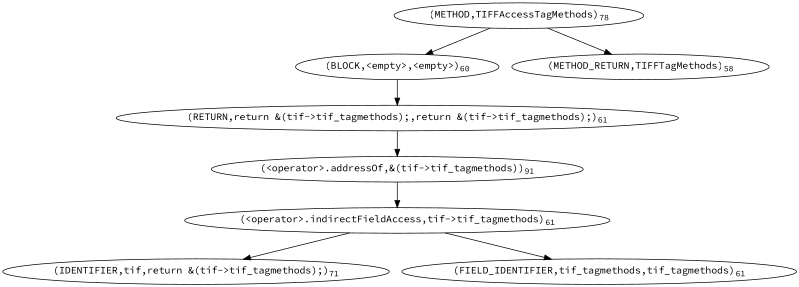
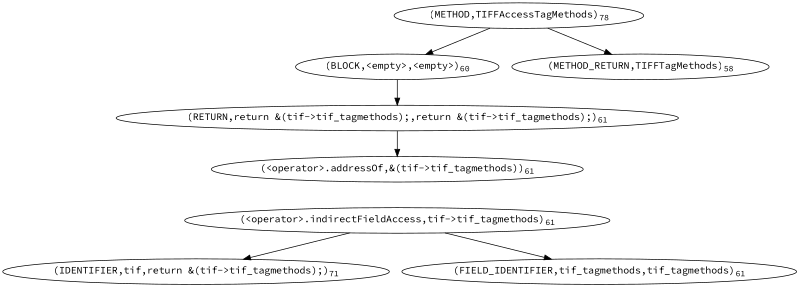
(530, 168) -> (530, 168)
(397, 191) -> none
